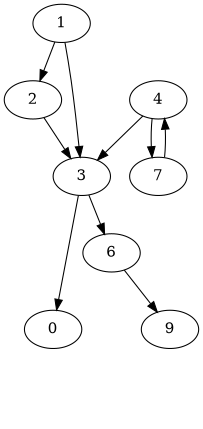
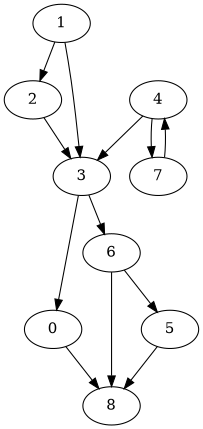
(170, 329) -> (170, 329)
none -> (112, 406)
